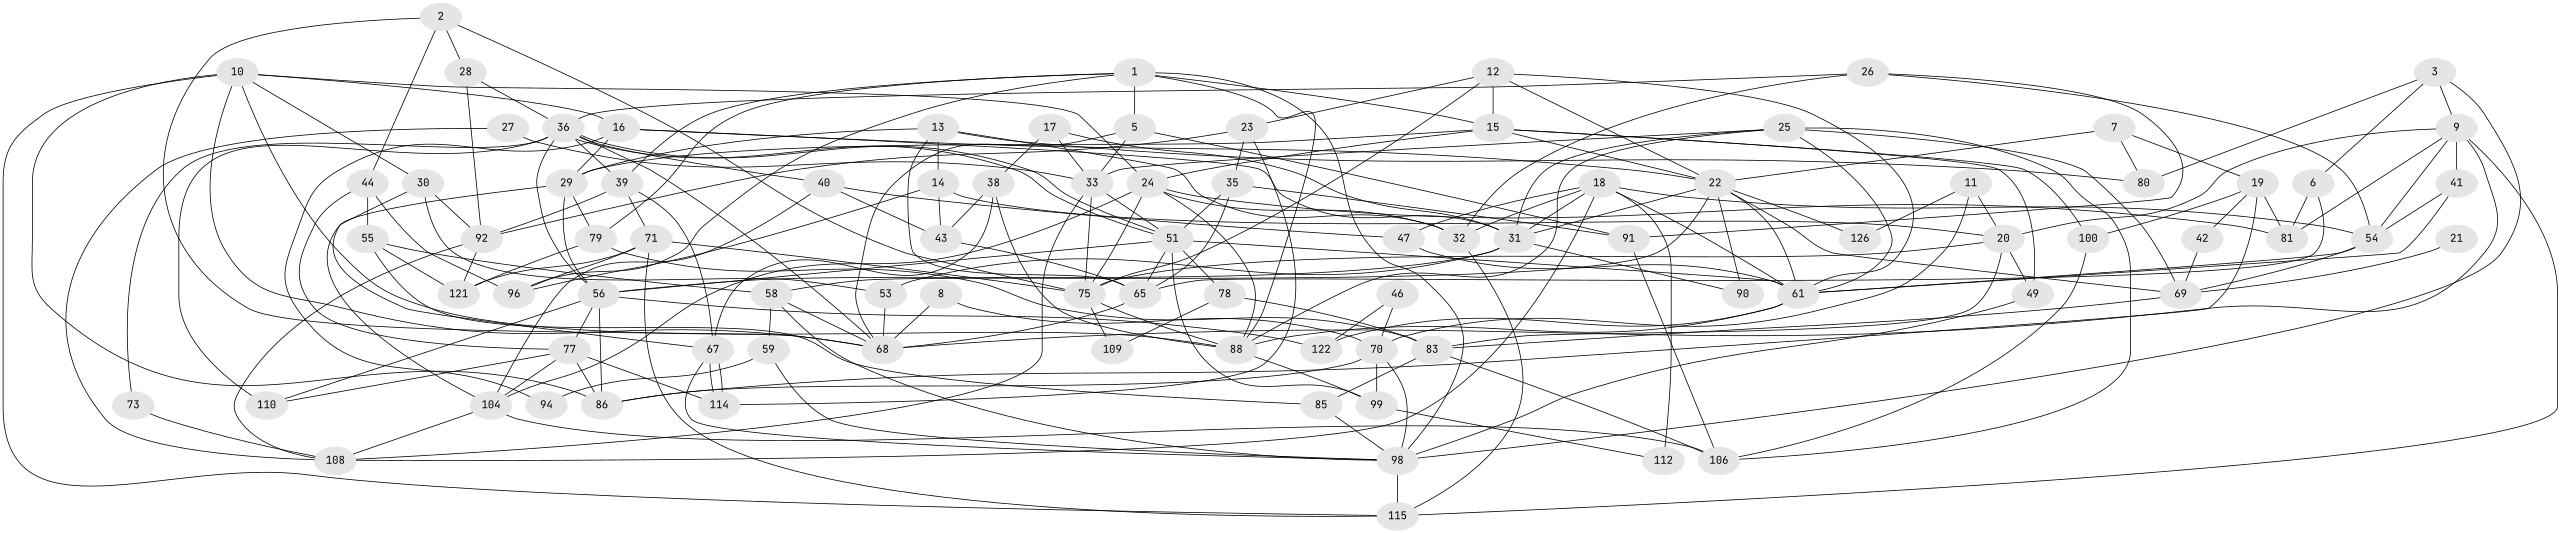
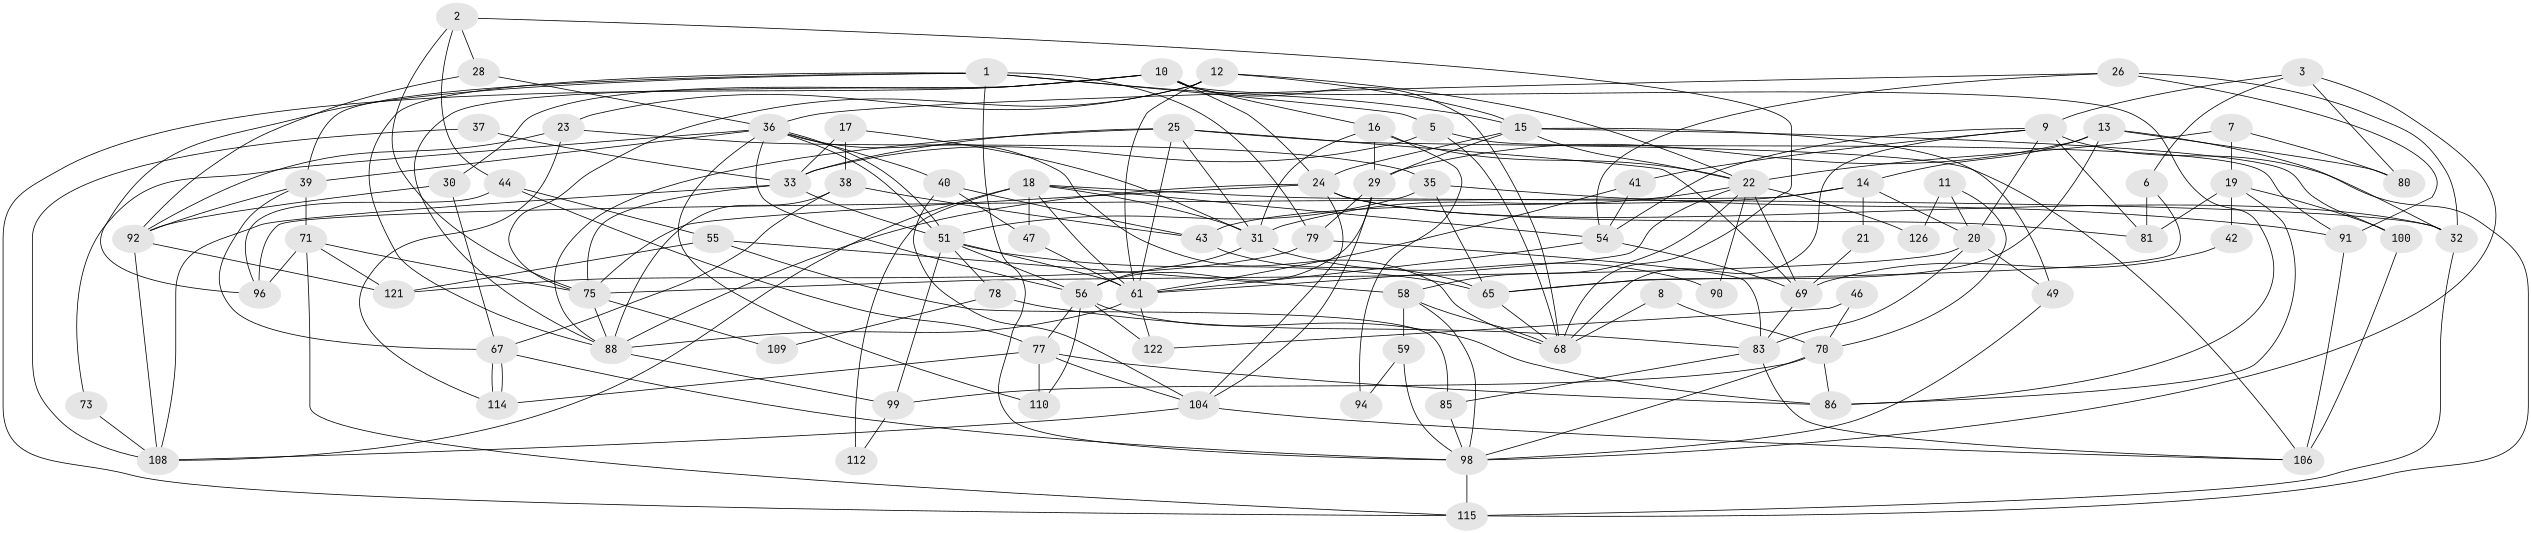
(508, 128) -> (479, 128)
none -> (1863, 211)
(886, 294) -> none
